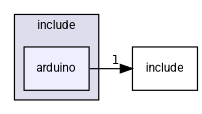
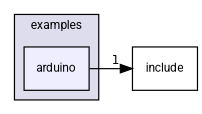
(57, 26) -> (57, 26)
